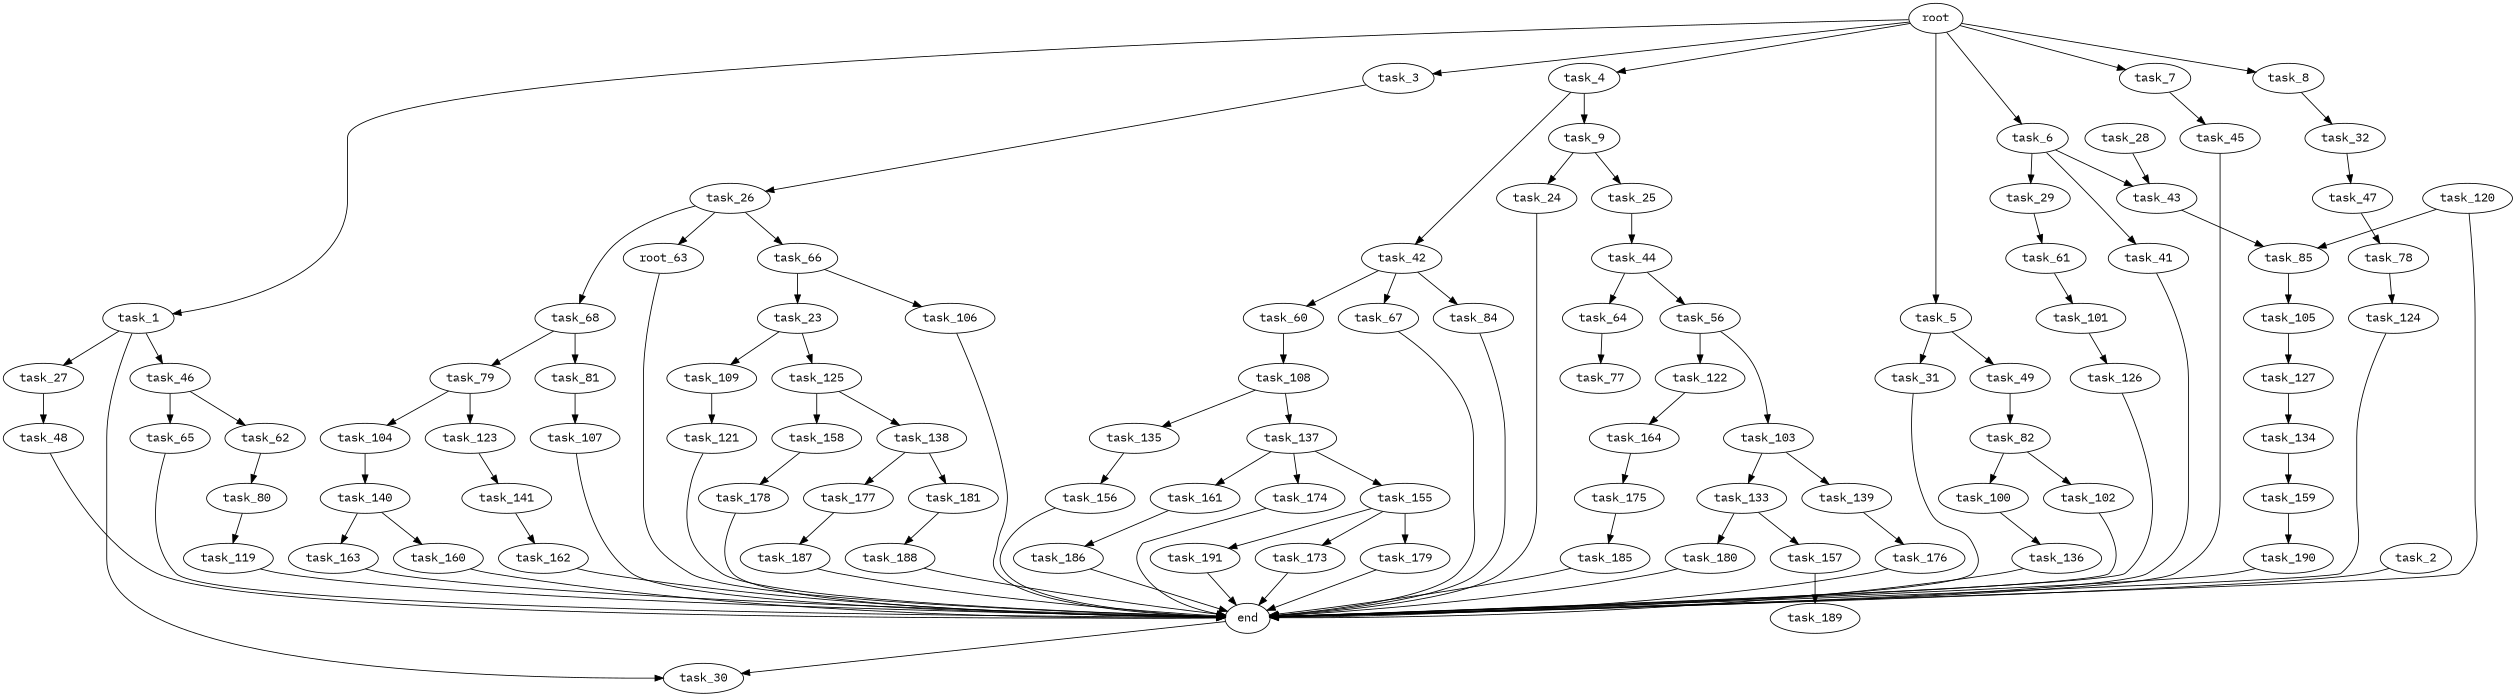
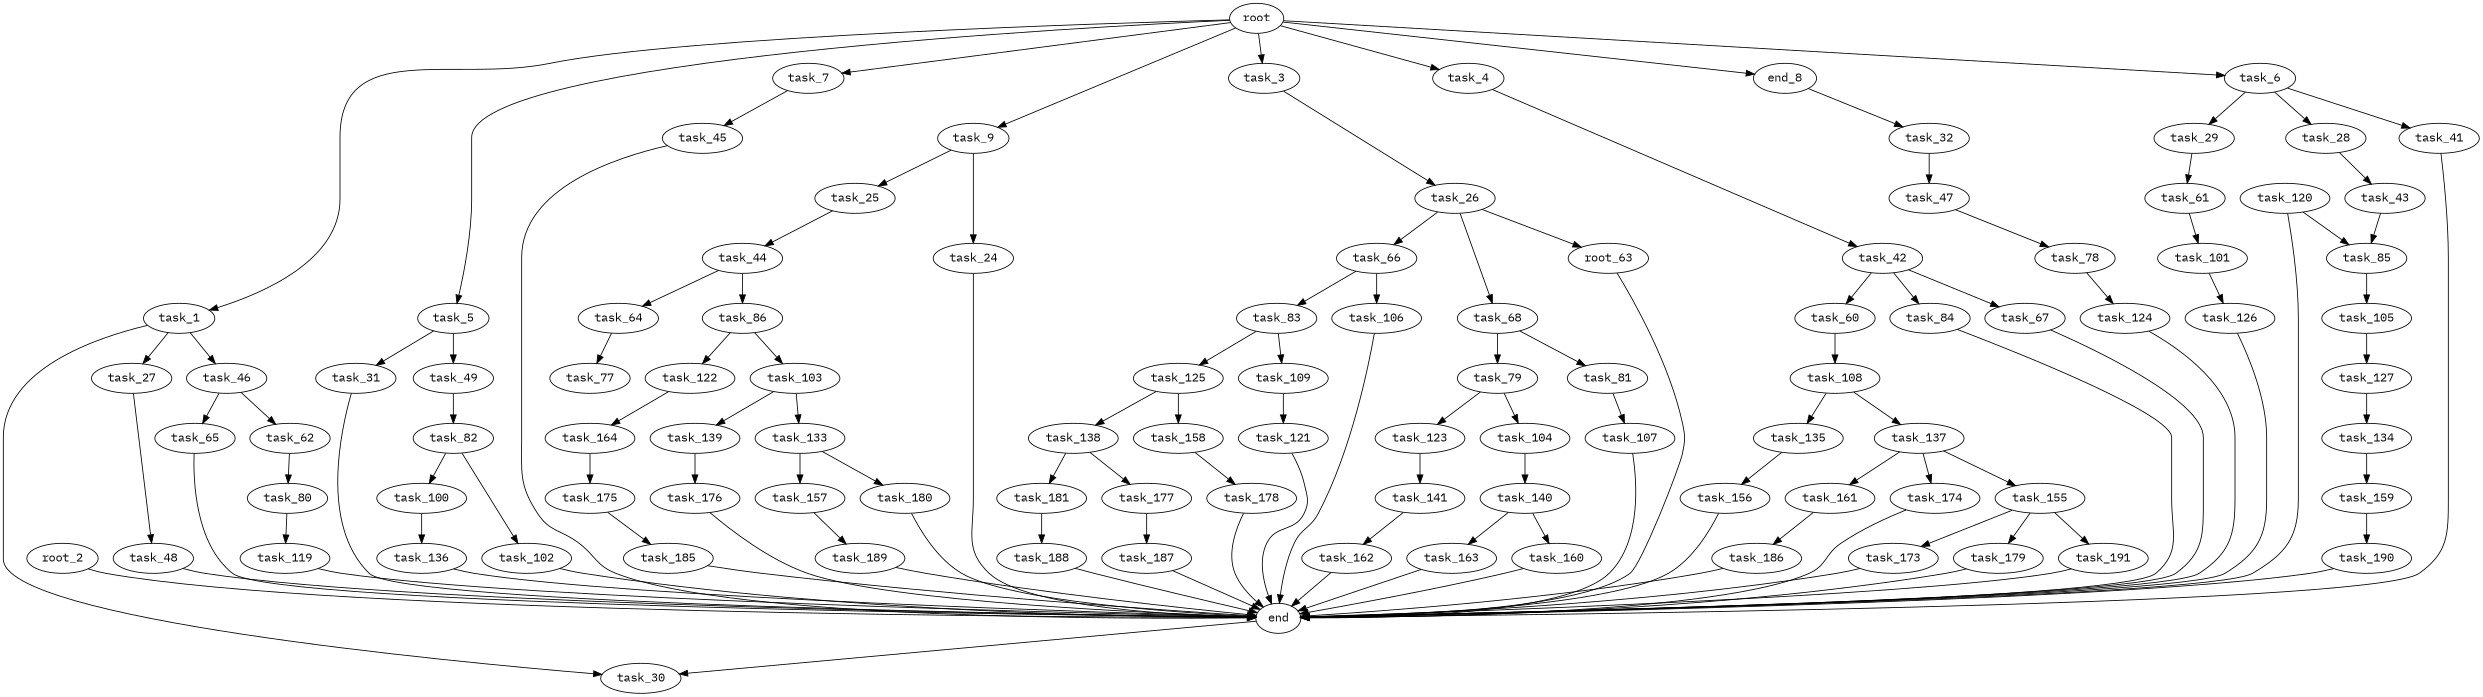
(2288, 78) -> (1785, 78)
(1584, 104) -> (1121, 76)
(2090, 166) -> (2290, 105)
(798, 318) -> (1277, 318)
(1700, 318) -> (742, 318)
(2416, 558) -> (62, 558)
none -> (1071, 595)
